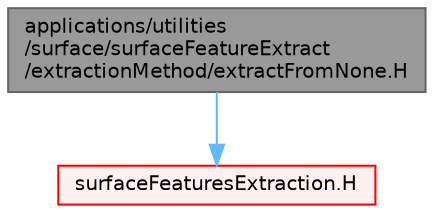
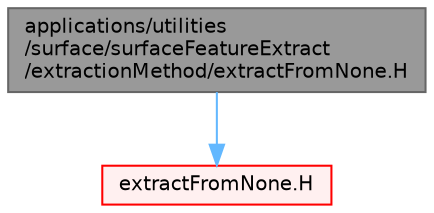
(217, 185) -> (217, 185)
